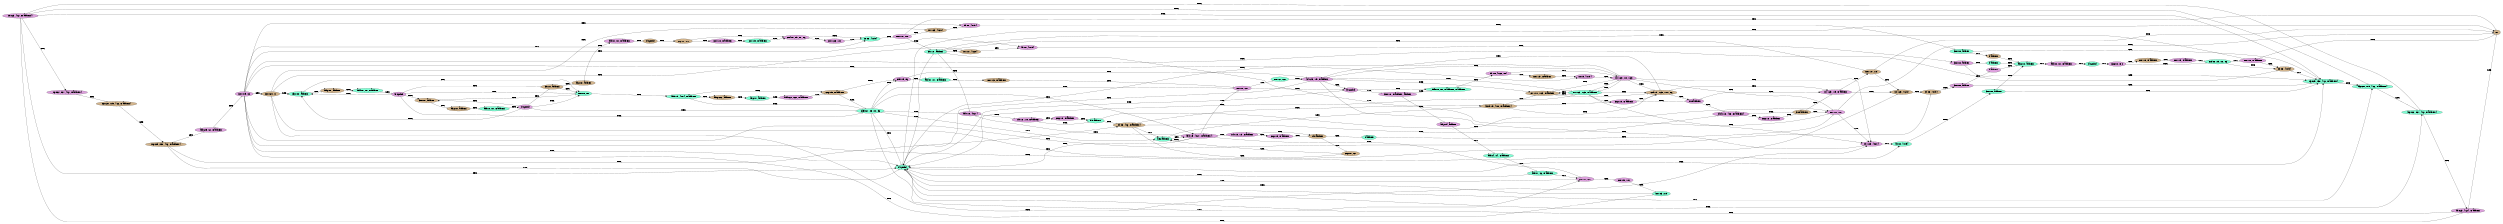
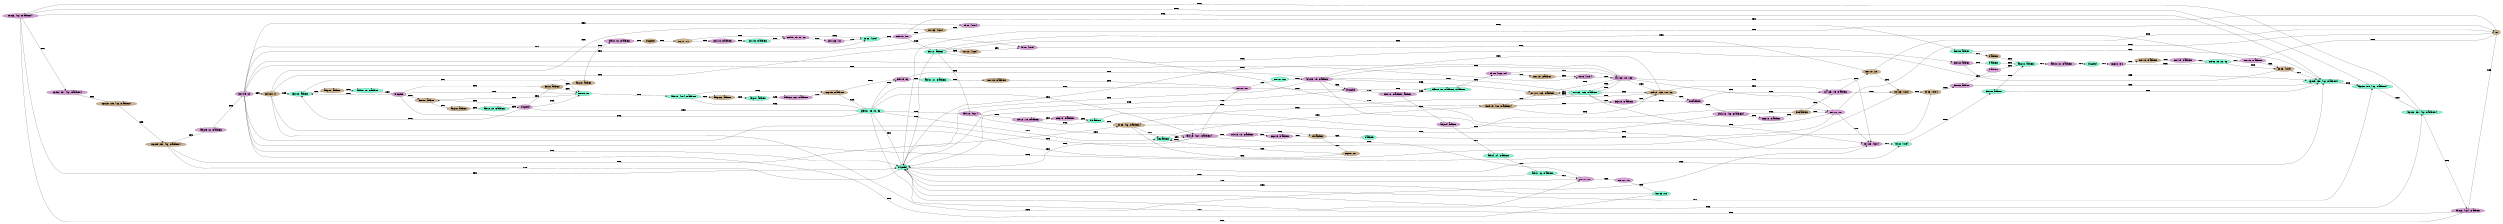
(1624, 180) -> (1624, 180)
